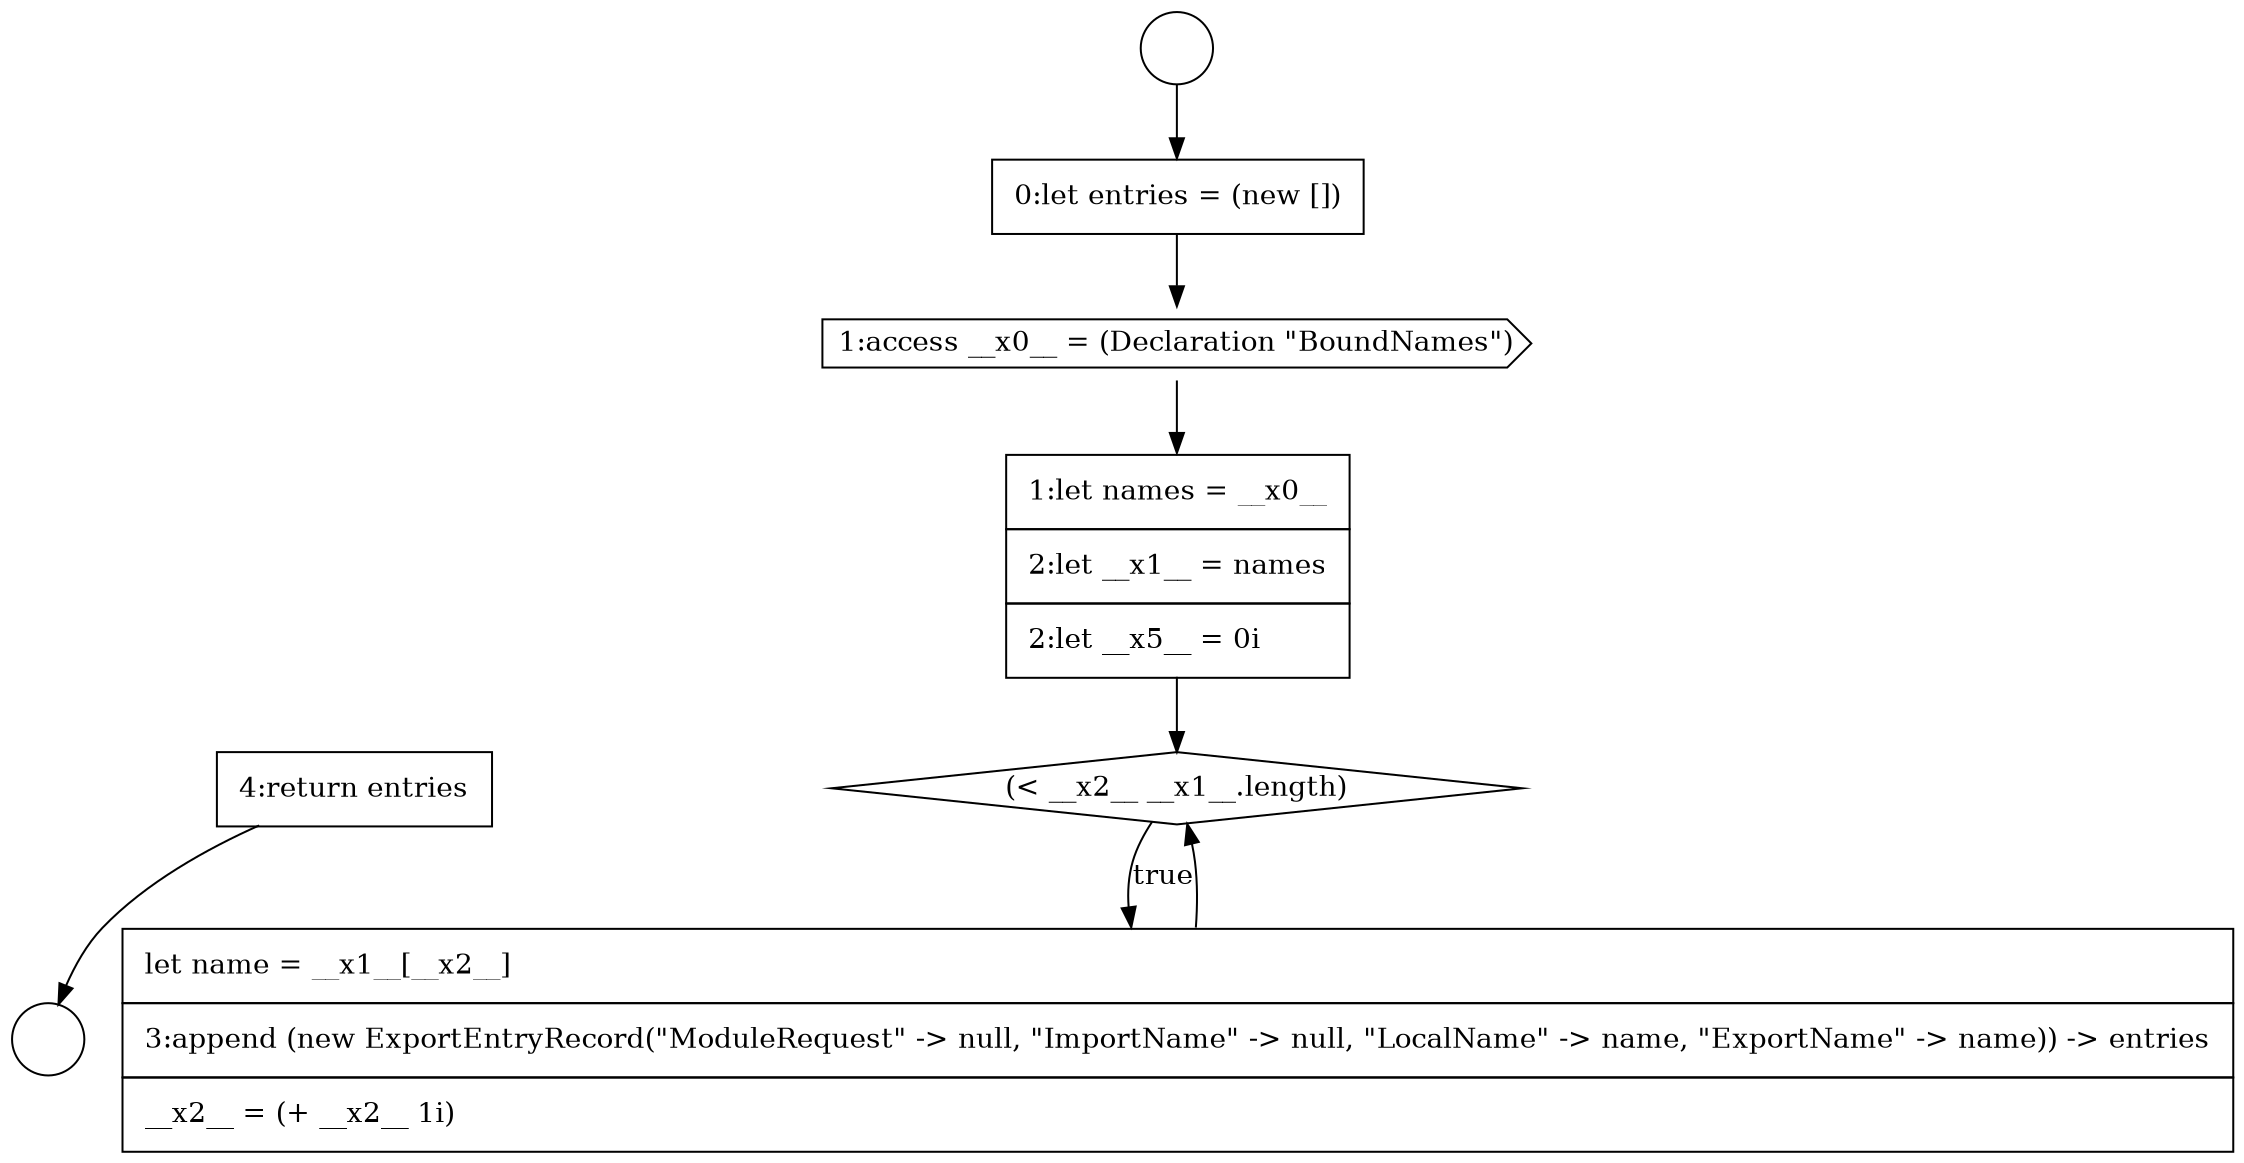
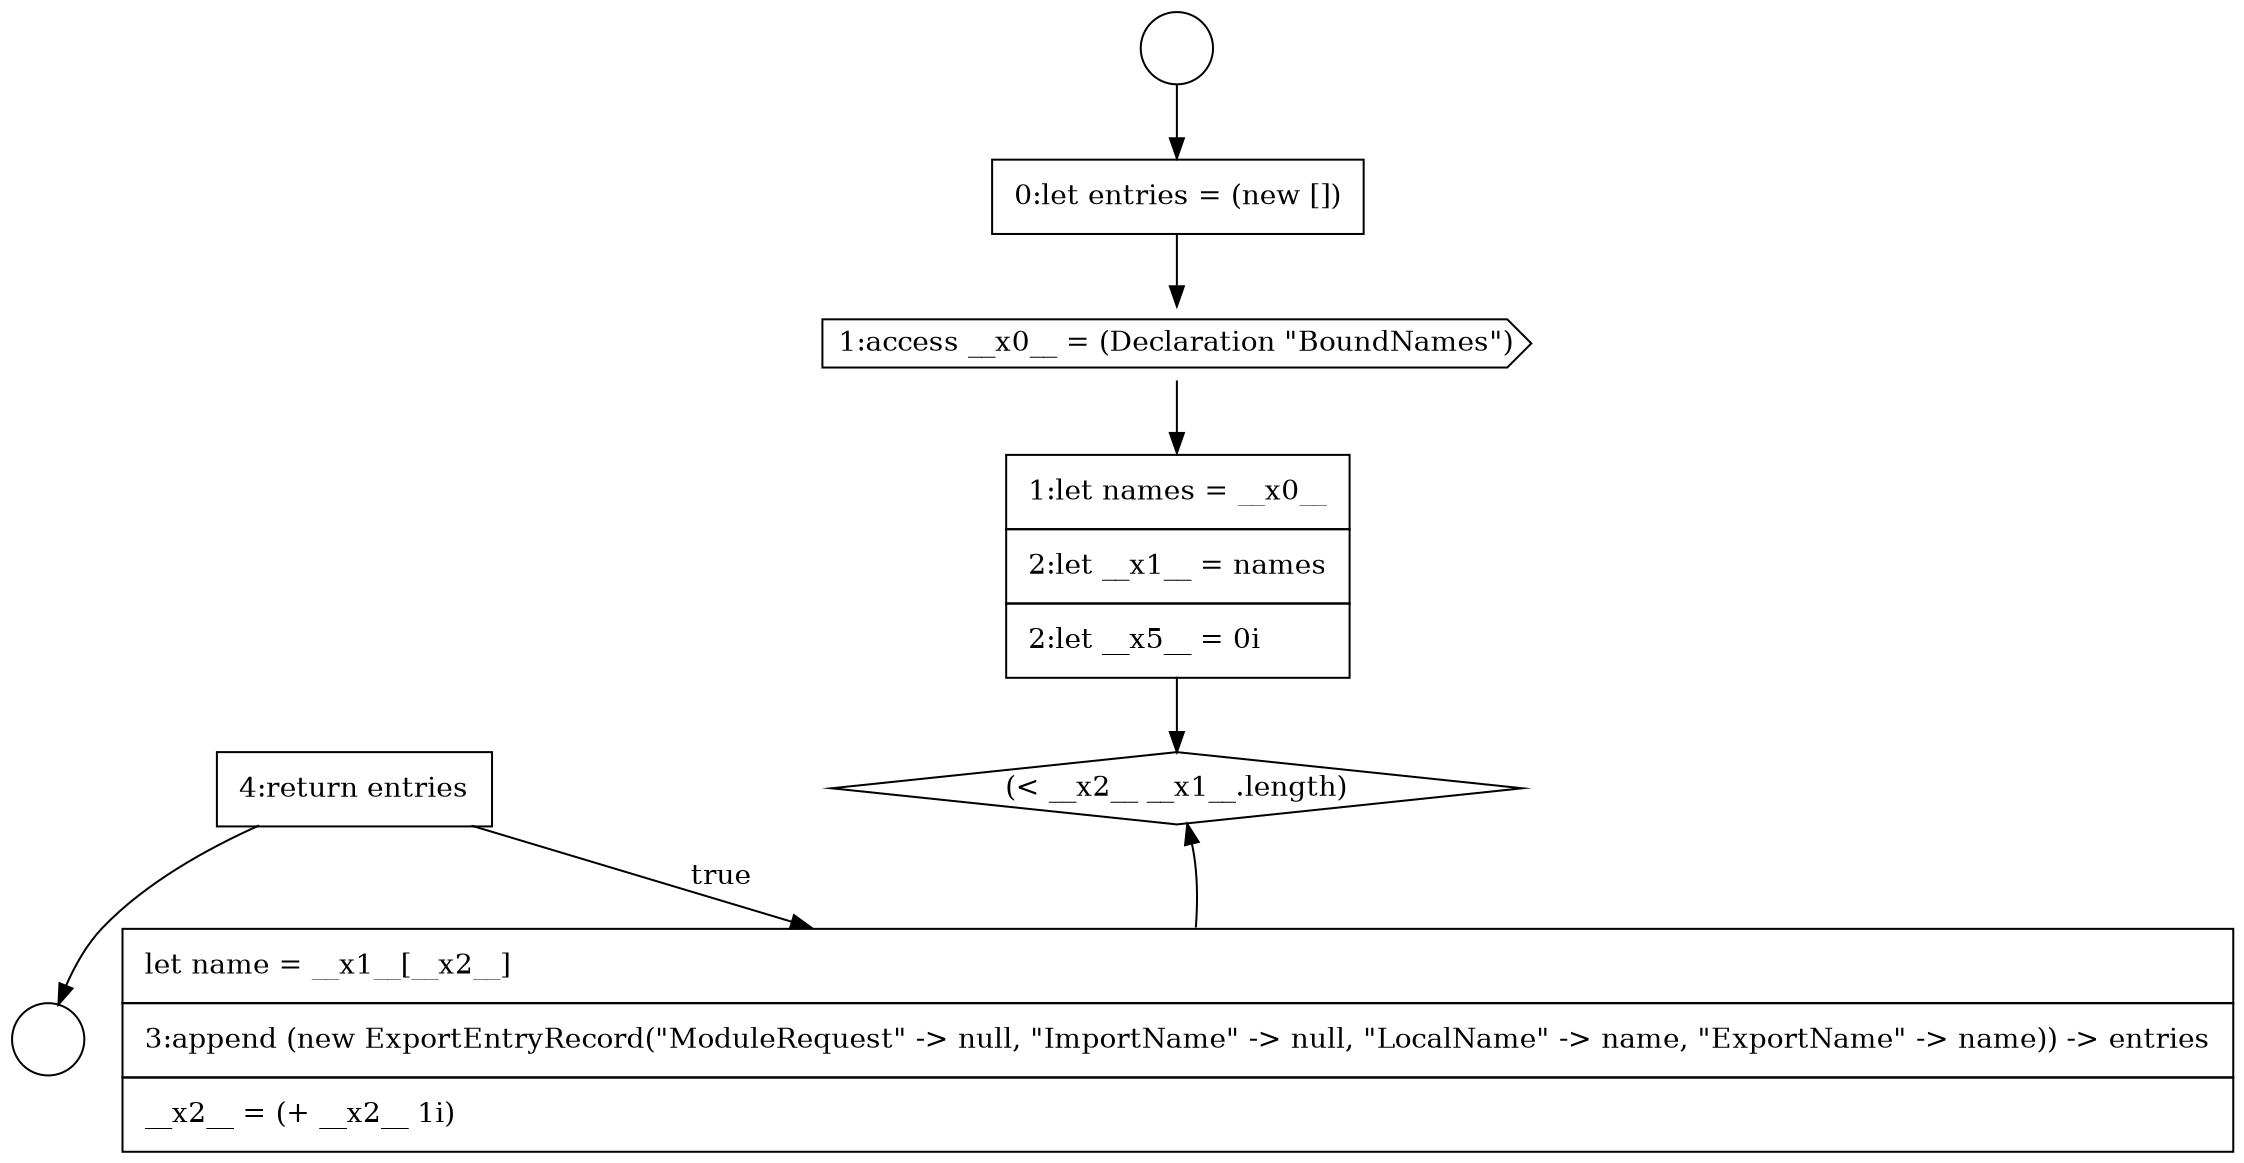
(1132, 862) -> (632, 874)
